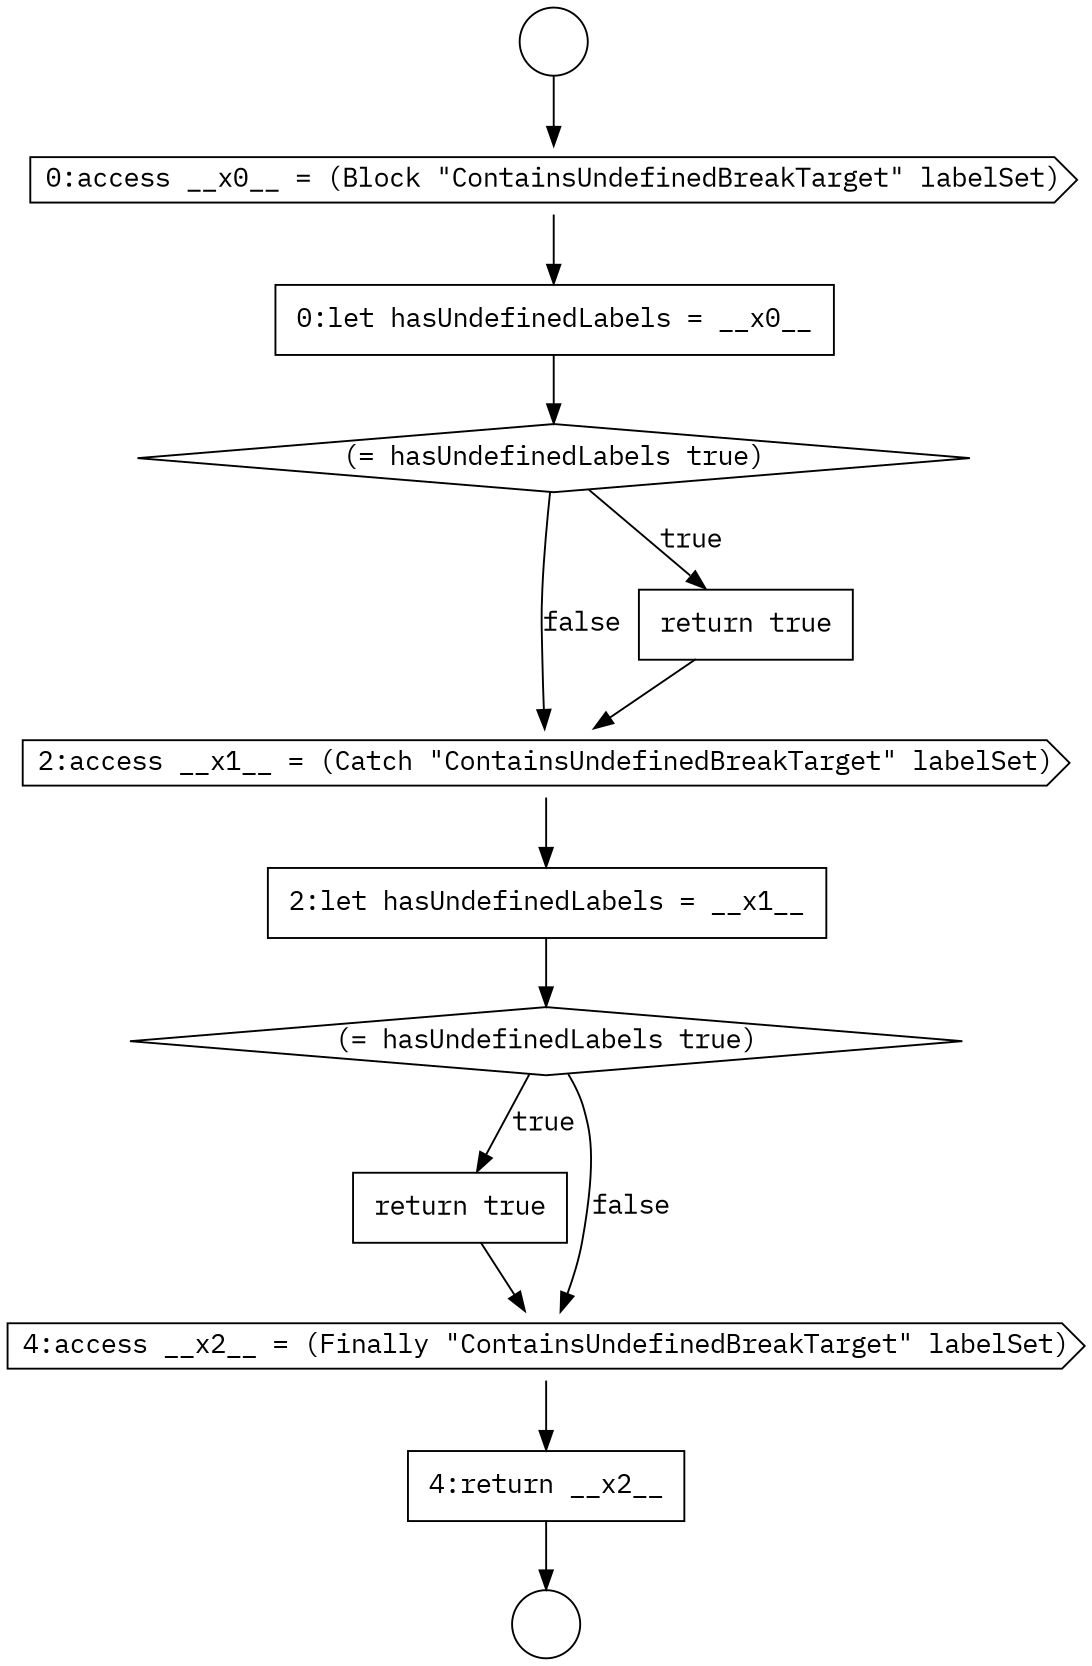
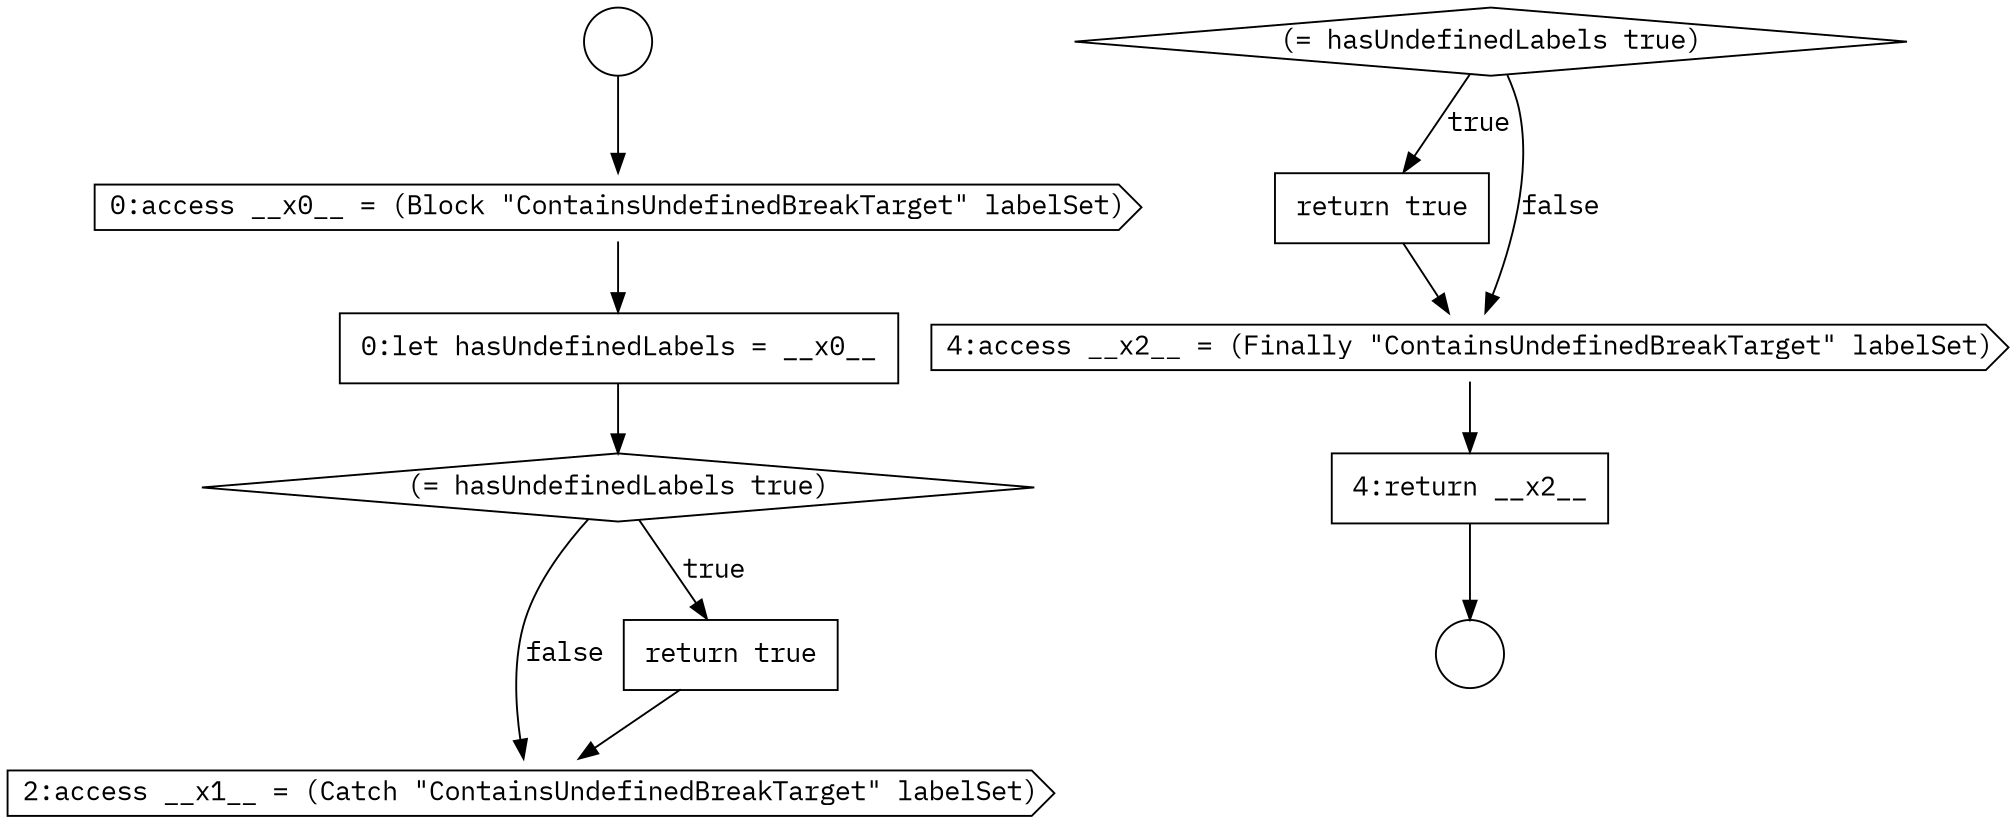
(546, 902) -> none
